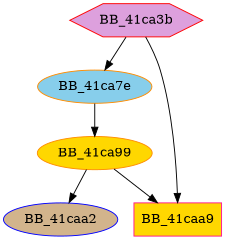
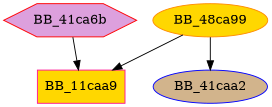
(136, 20) -> (70, 20)
(95, 87) -> none
(95, 153) -> (210, 20)
(178, 219) -> (81, 87)
